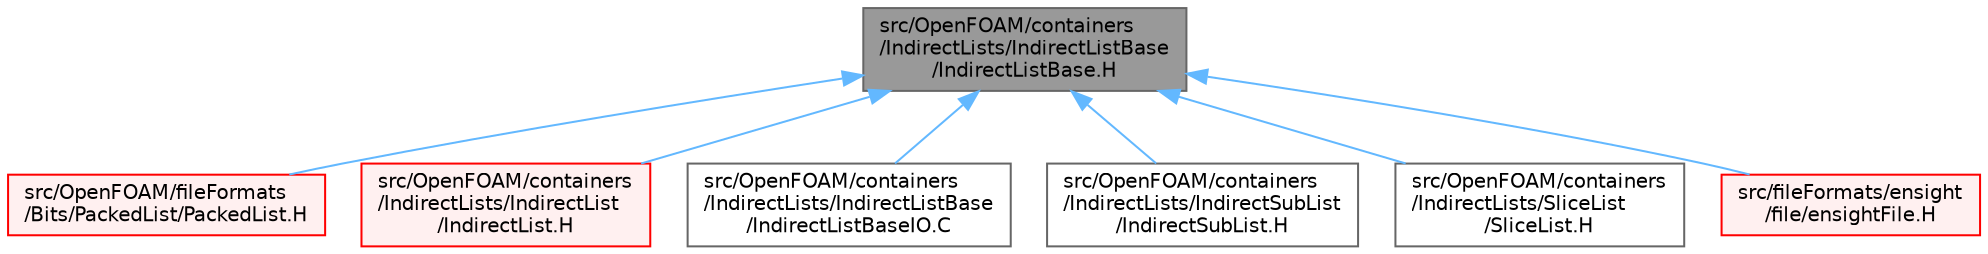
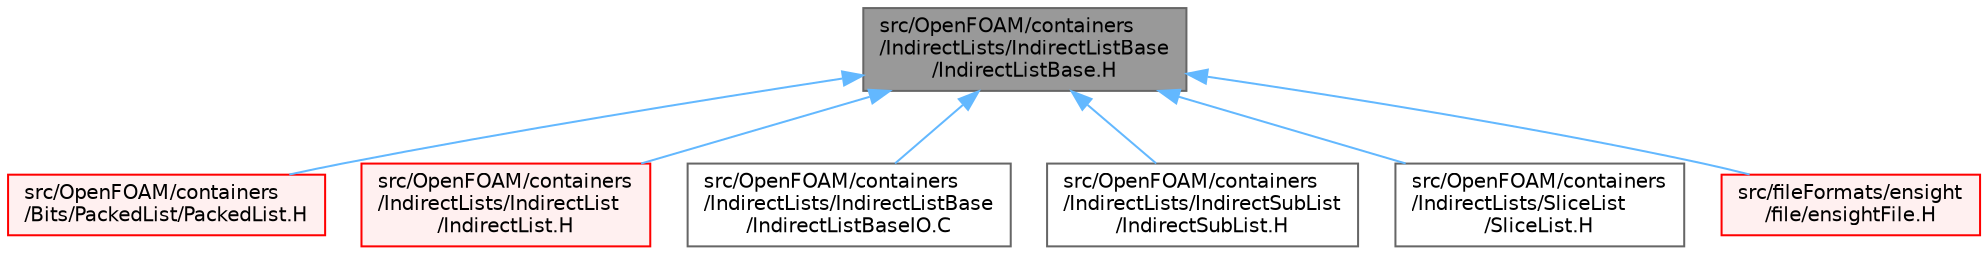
(167, 205) -> (167, 205)
